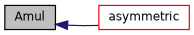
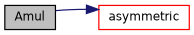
(83, 26) -> (71, 10)
